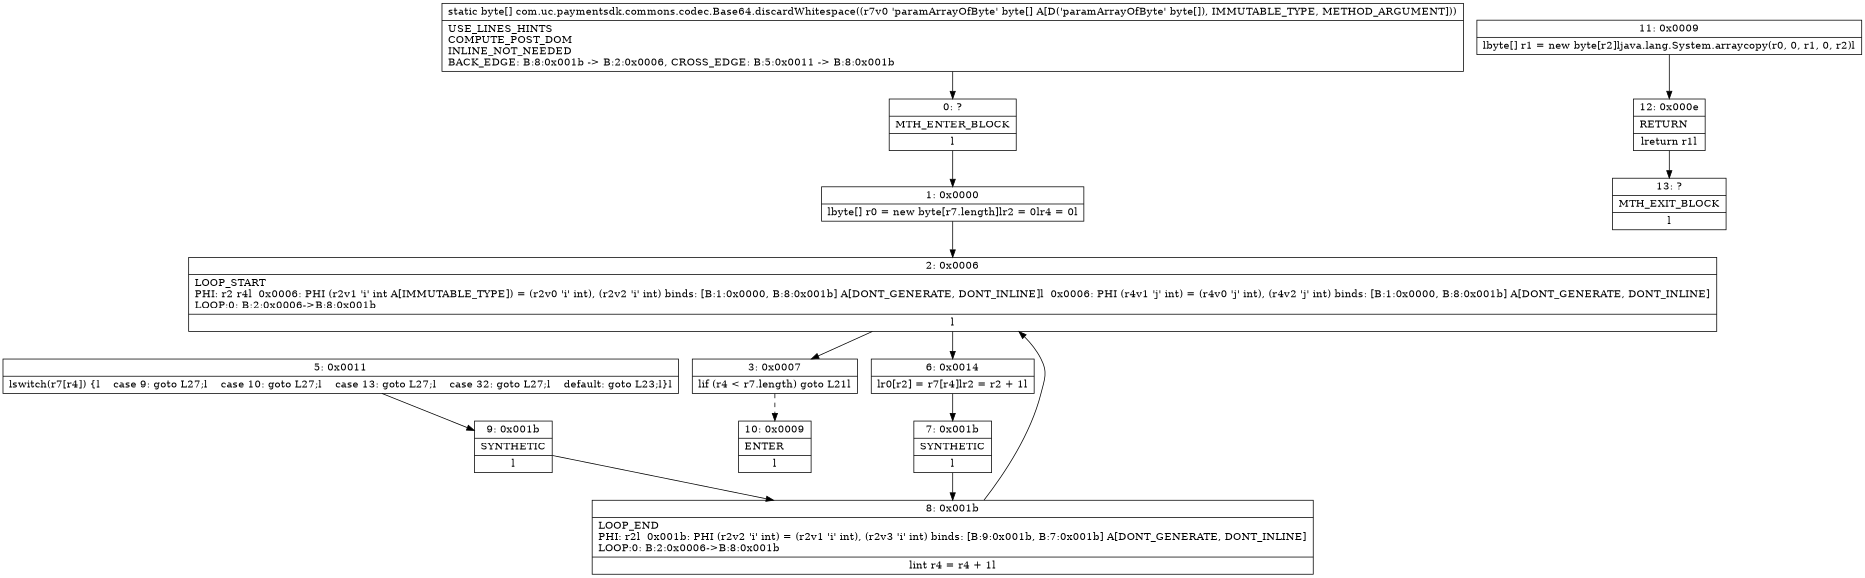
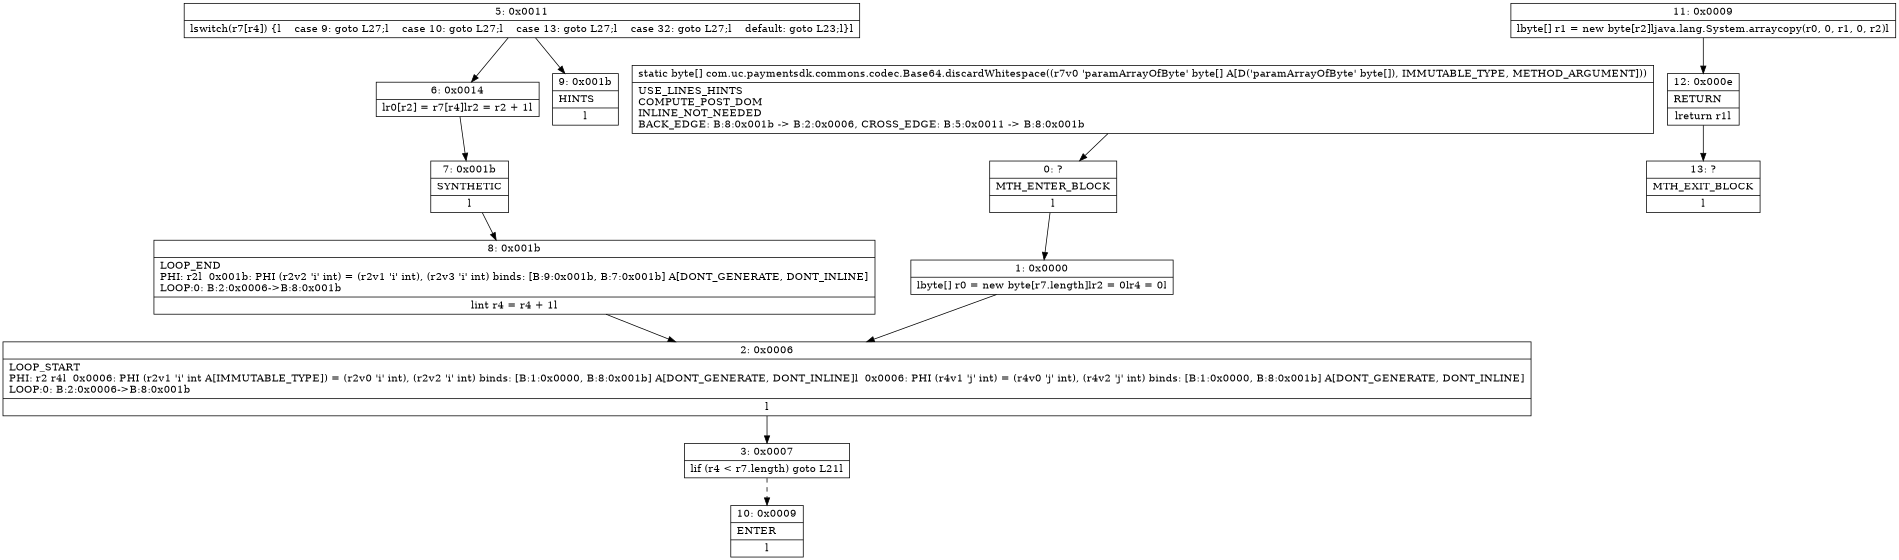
(953, 341) -> (492, 57)
(513, 446) -> (577, 99)
(659, 477) -> none
